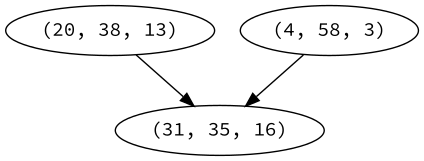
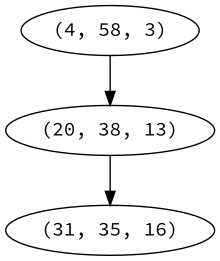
(280, 76) -> (110, 74)
